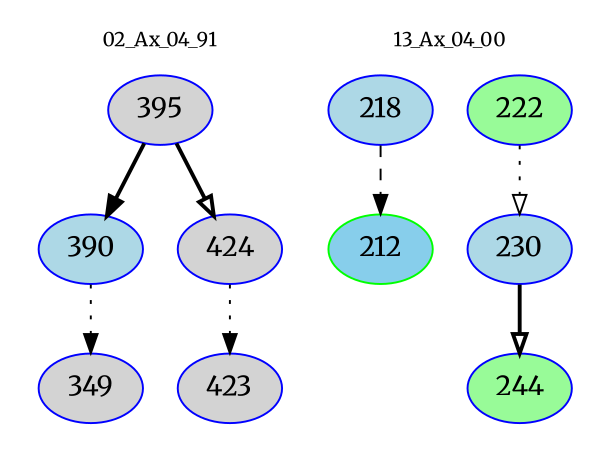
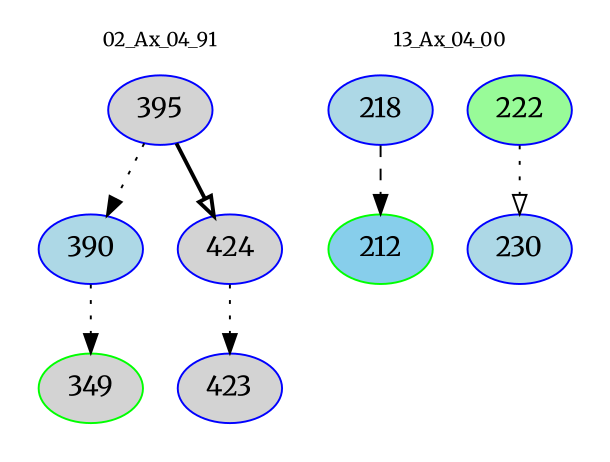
(130, 171) -> (130, 171)
(91, 388) -> (91, 388)
(520, 388) -> none
